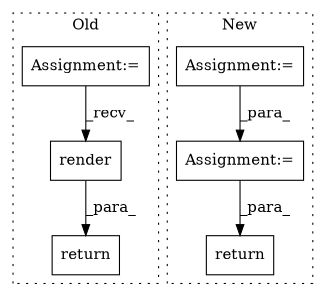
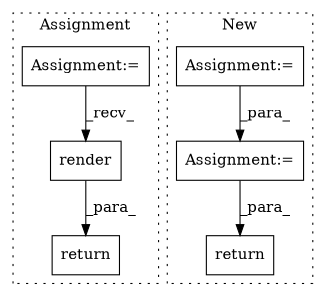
(86, 26) -> (86, 26)
